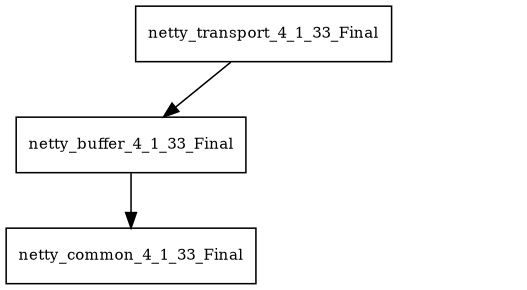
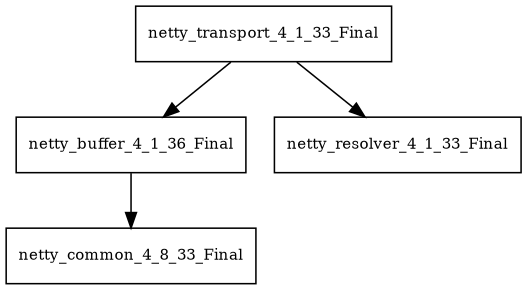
(131, 145) -> (131, 145)
none -> (398, 145)
(131, 256) -> (131, 256)
